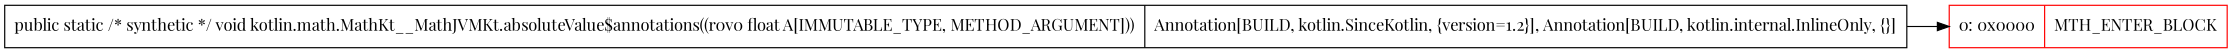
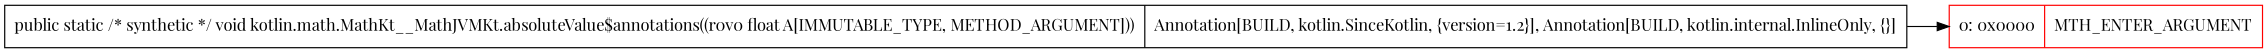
(2136, 26) -> (2154, 26)
